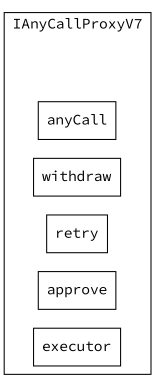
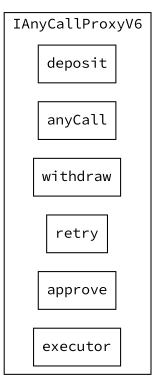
(78, 25) -> (78, 25)
none -> (77, 64)
